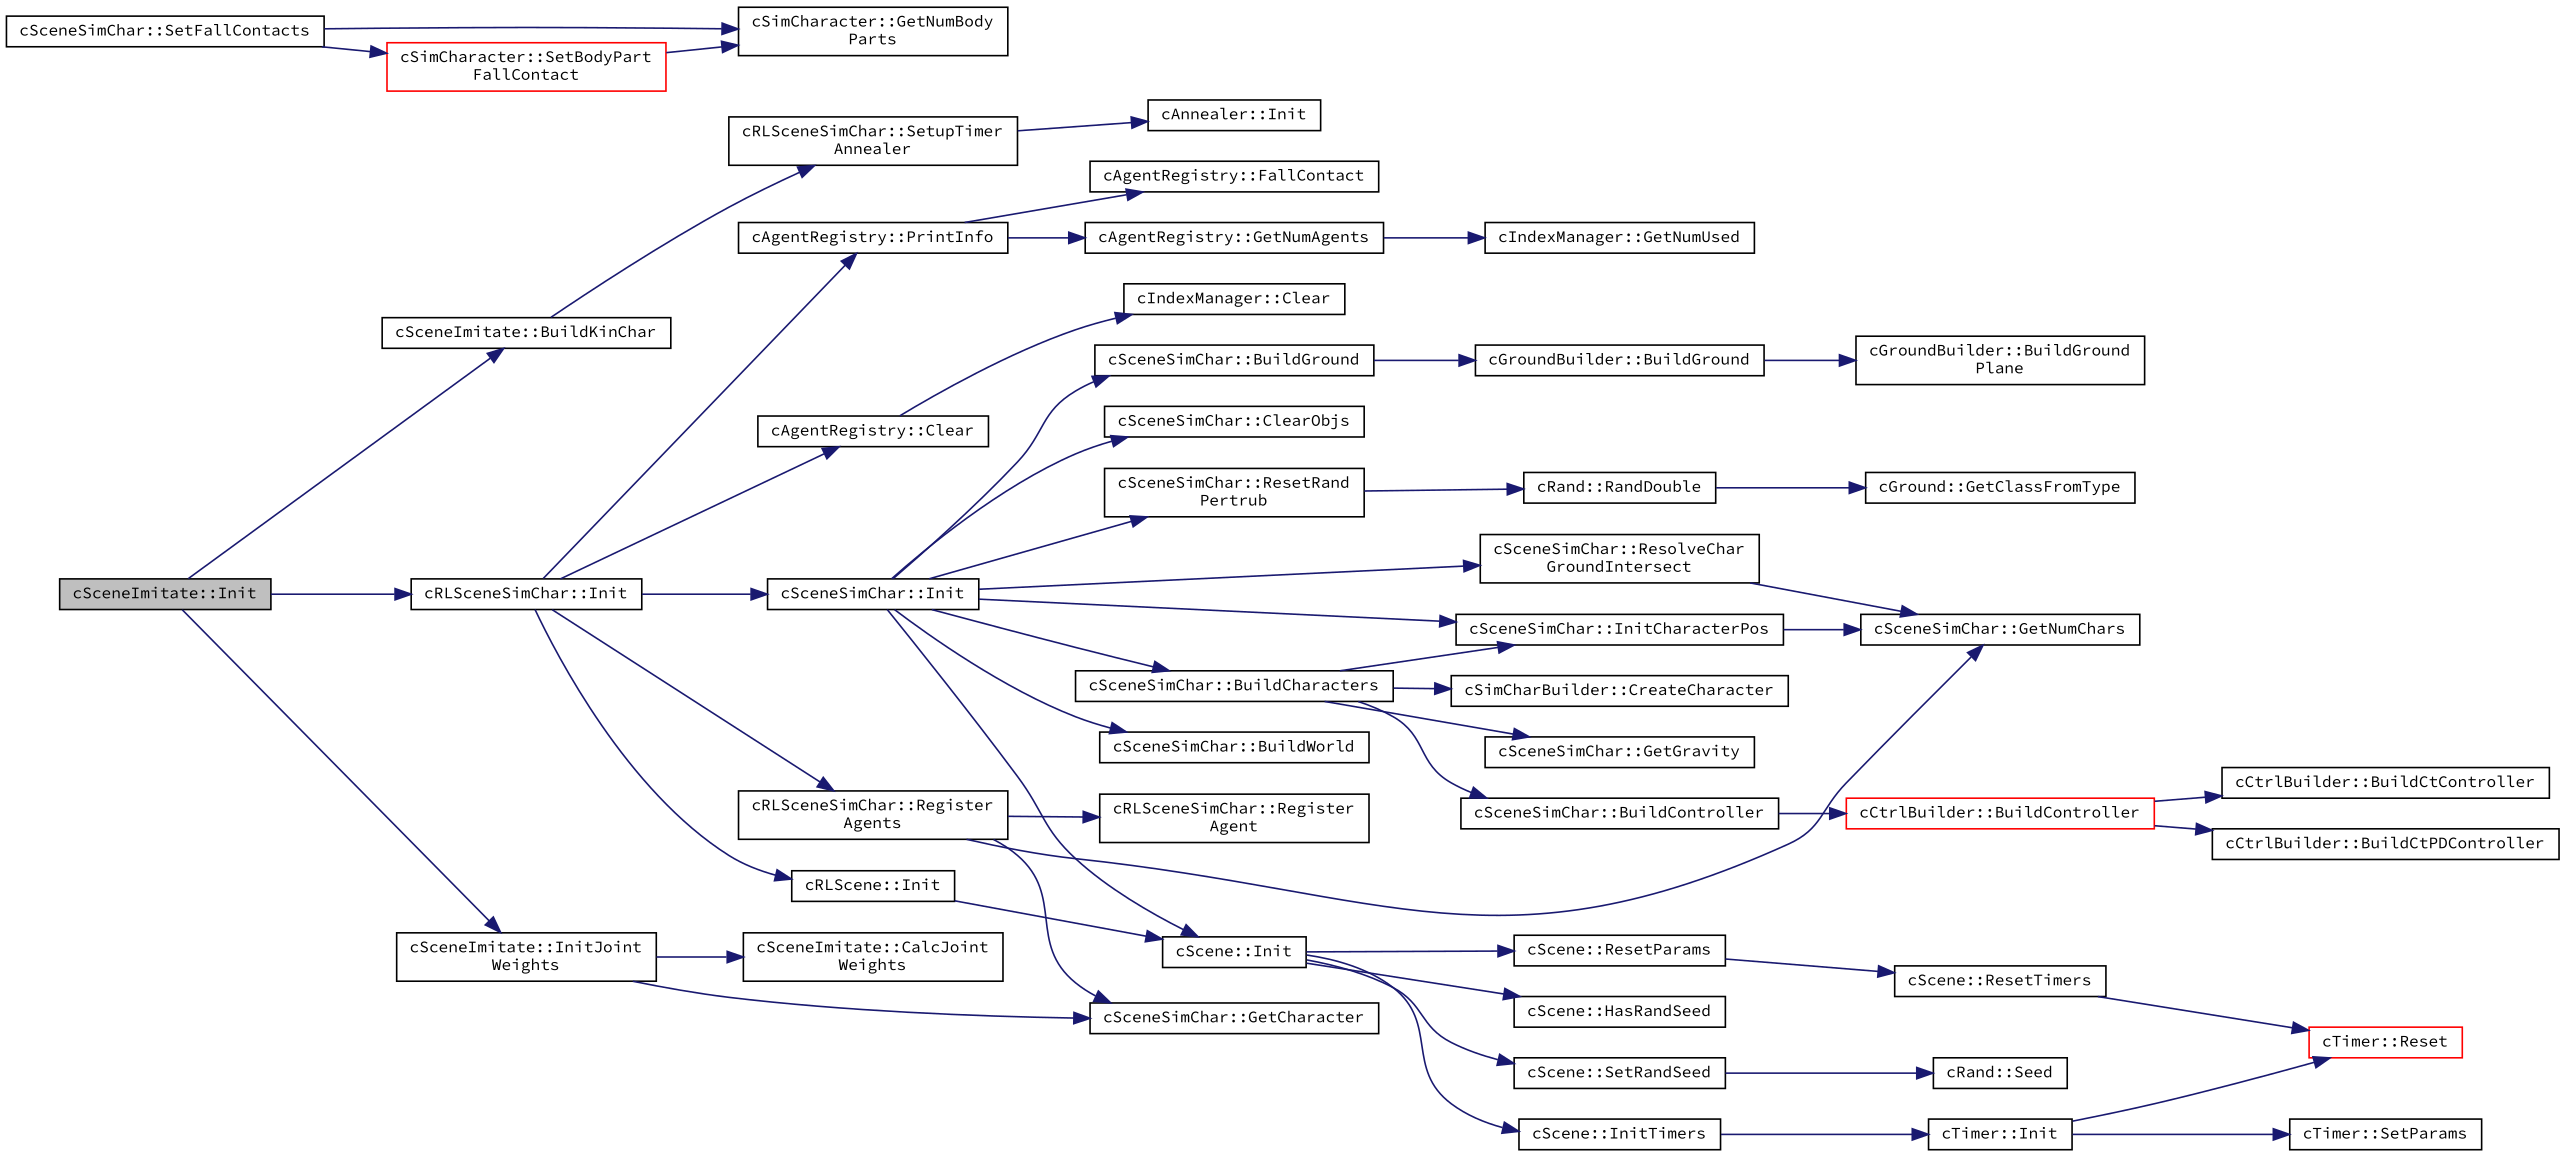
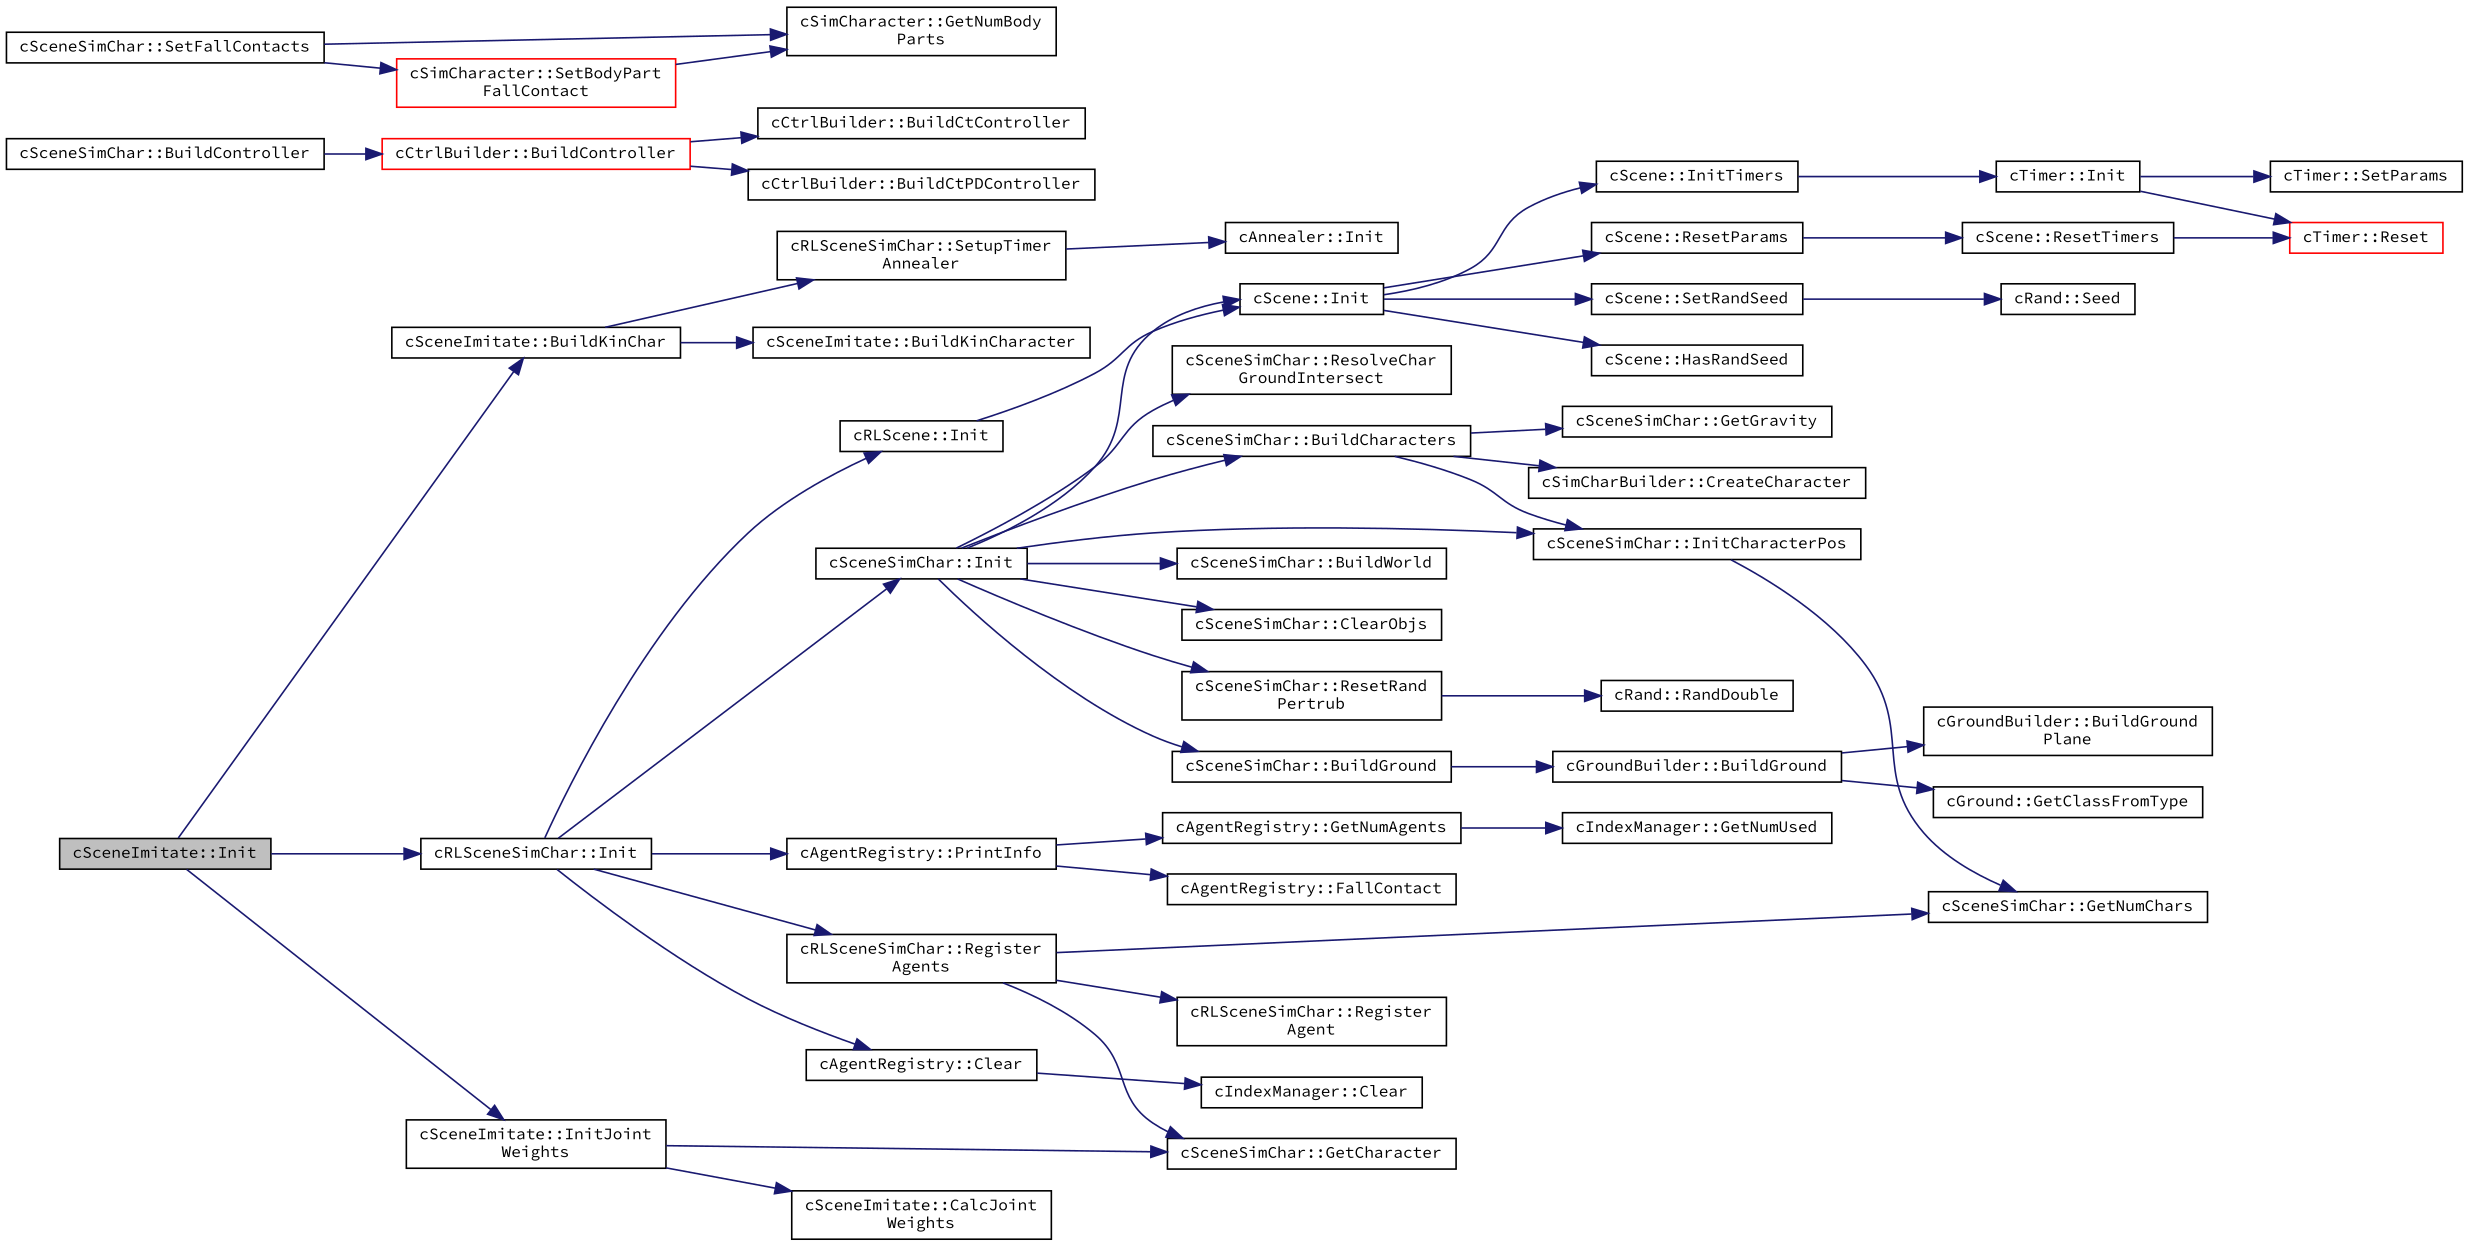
none -> (922, 343)
(1783, 488) -> (1880, 784)
(1826, 597) -> none
(1418, 743) -> none
